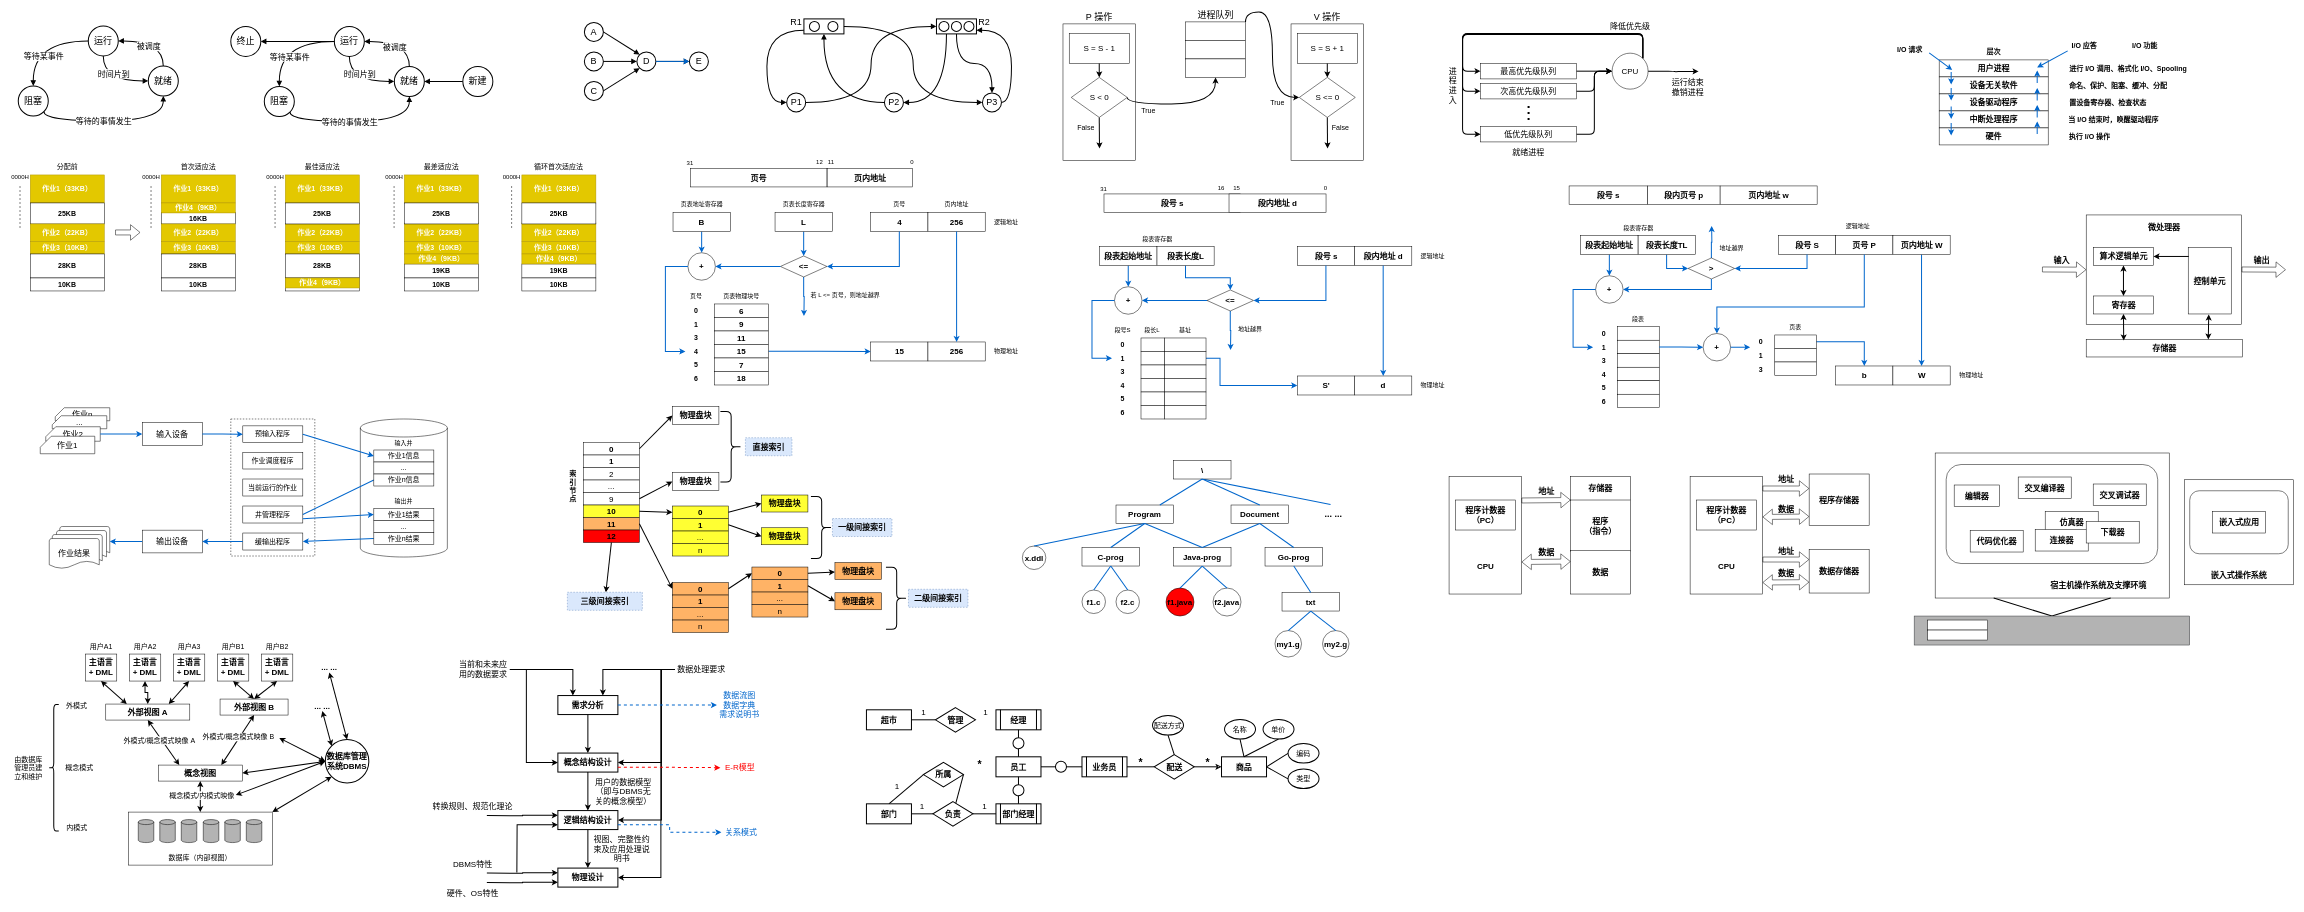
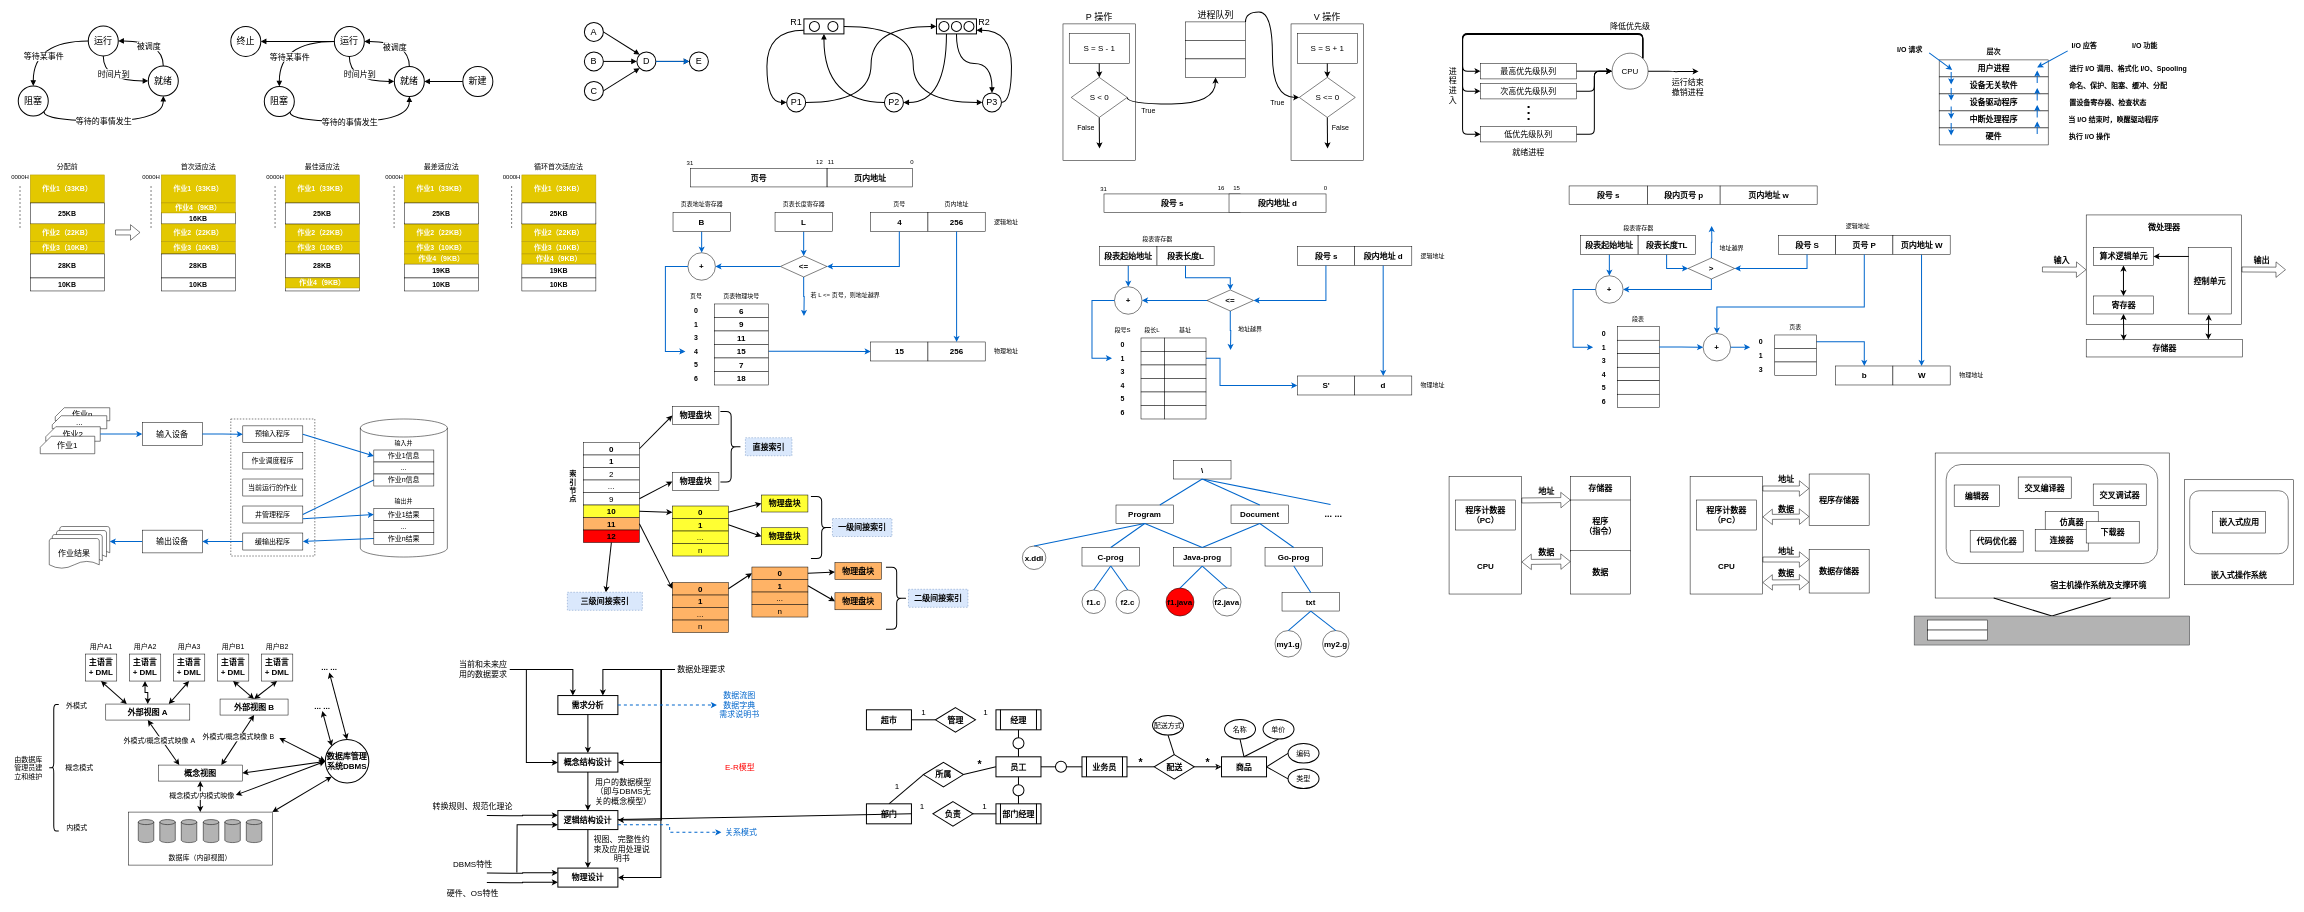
(667, 767) -> none
(960, 788) -> (979, 770)
(921, 814) -> (787, 816)
